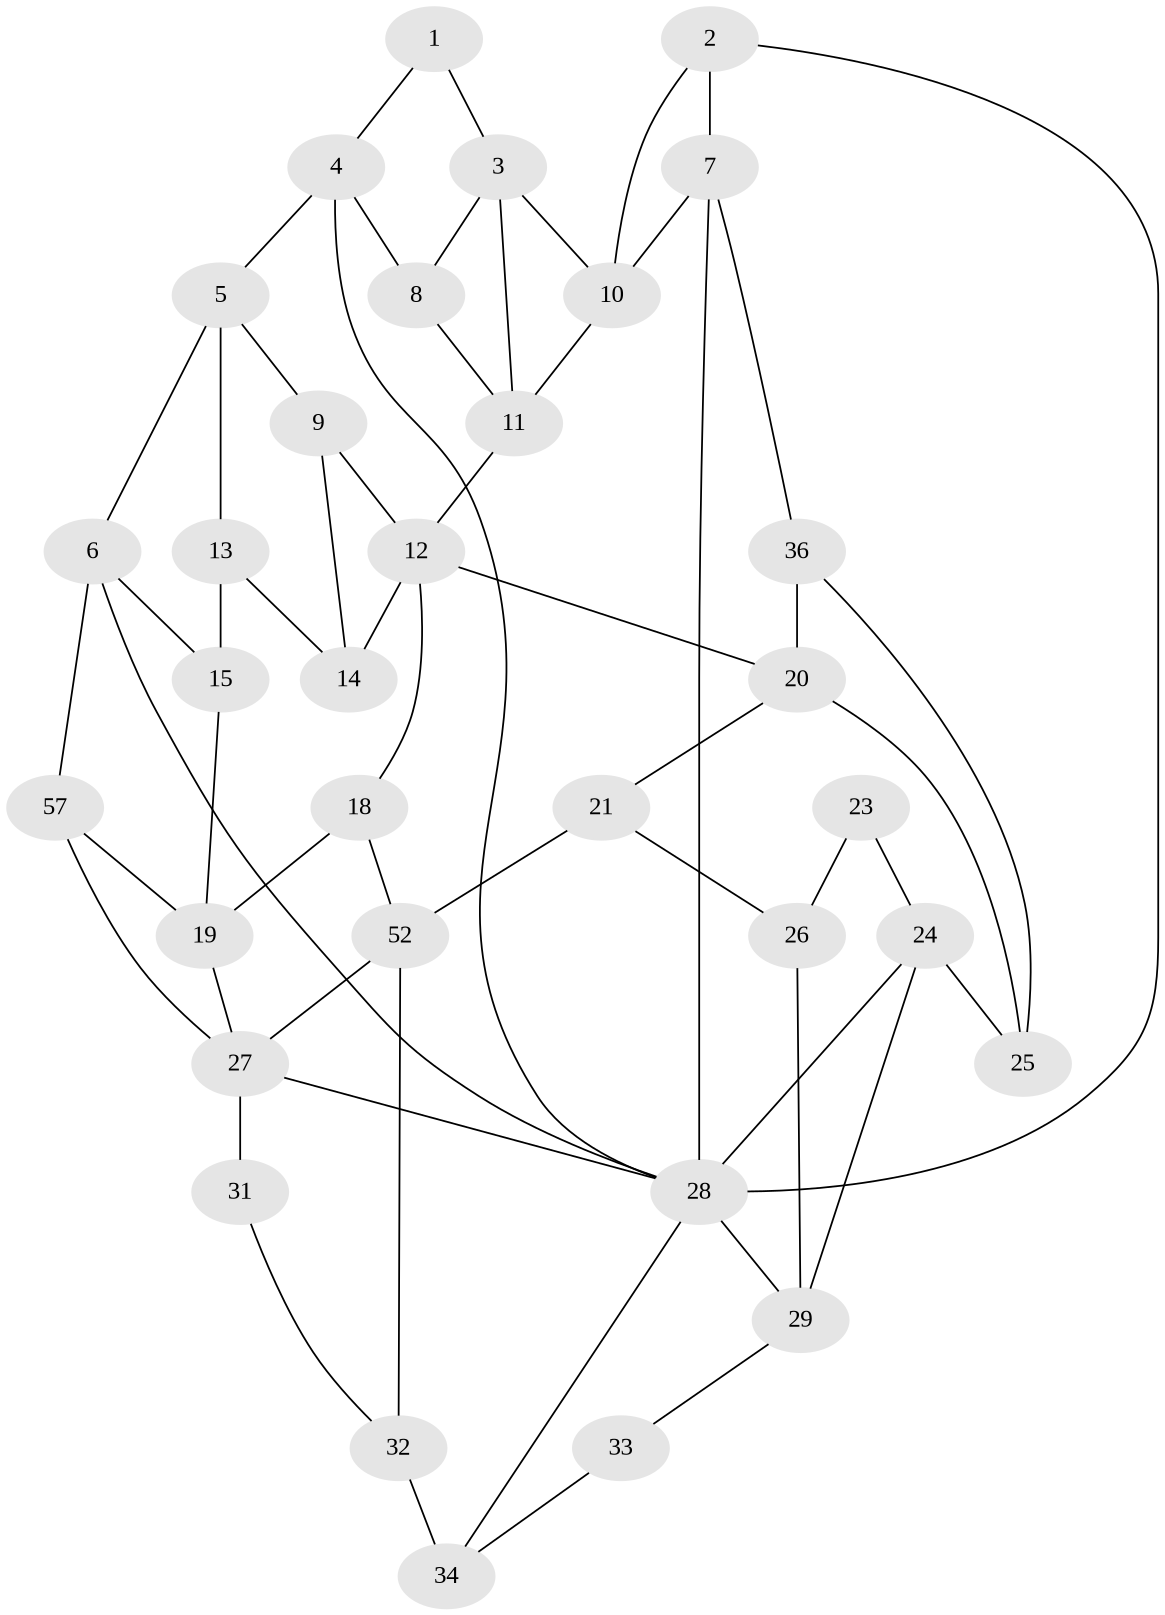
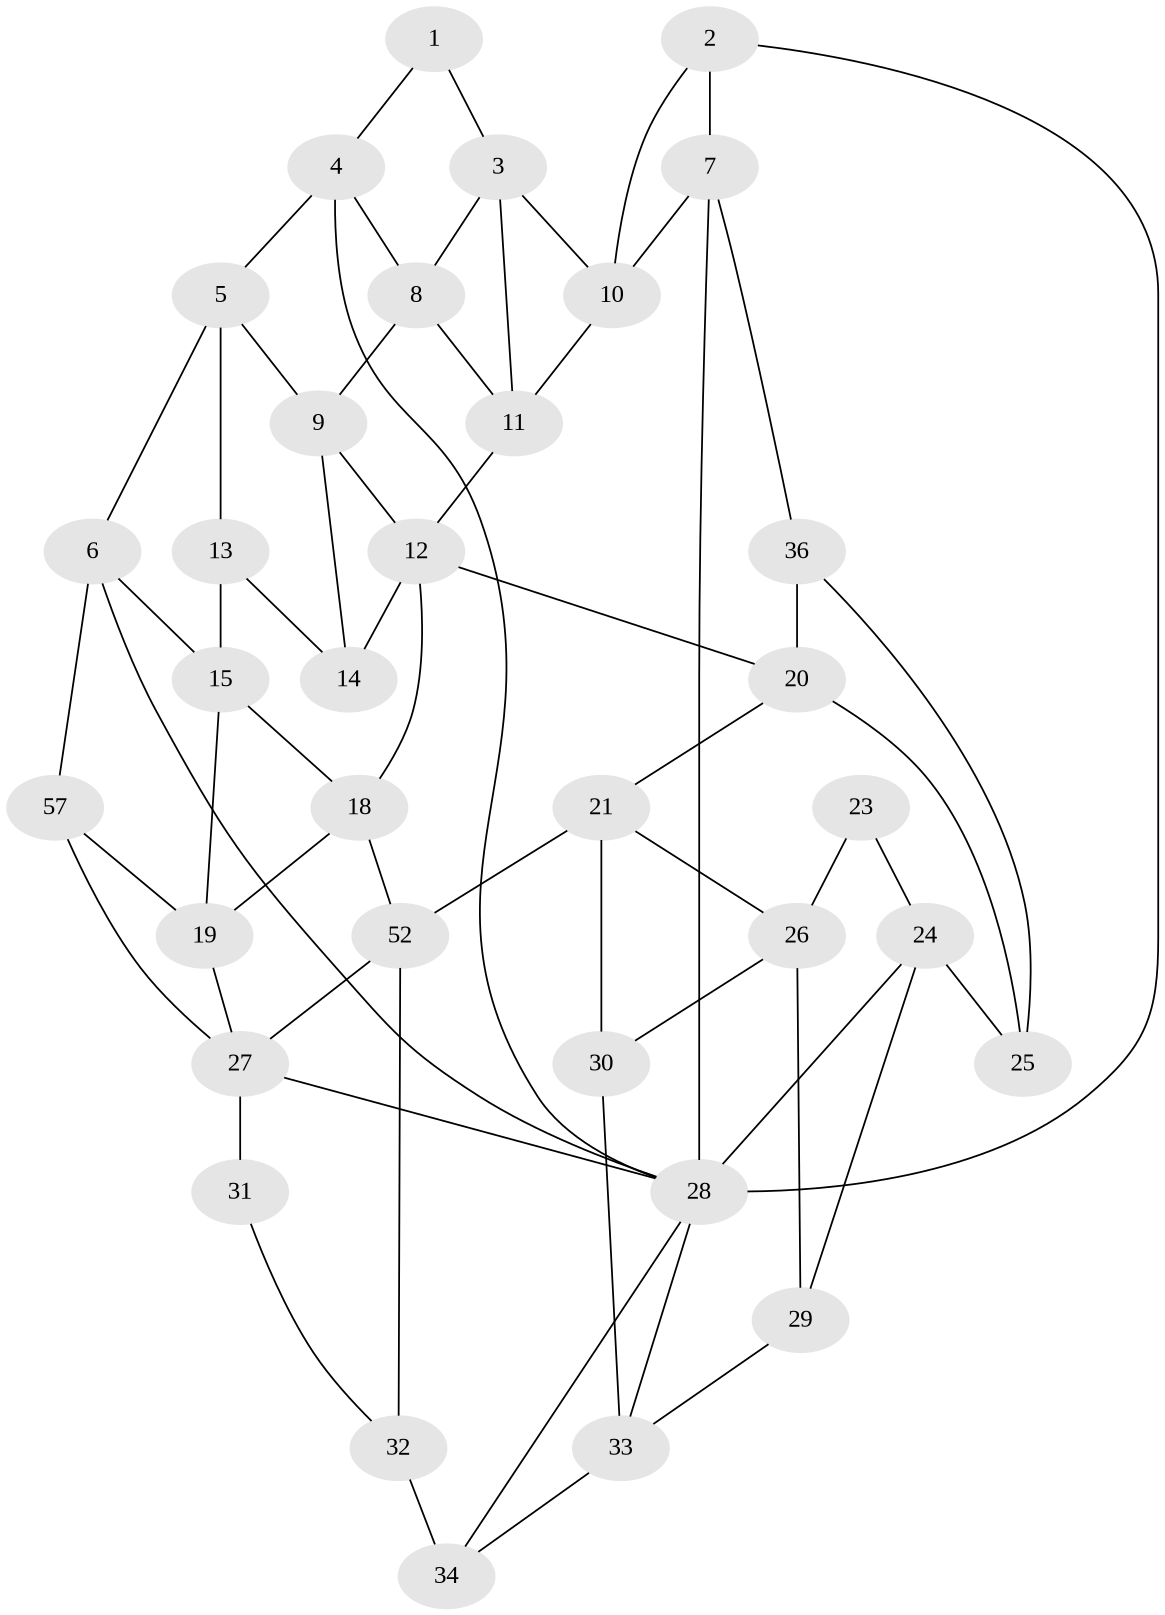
none -> (374, 351)
none -> (290, 744)
none -> (601, 1064)
(750, 1256) -> (660, 1320)
